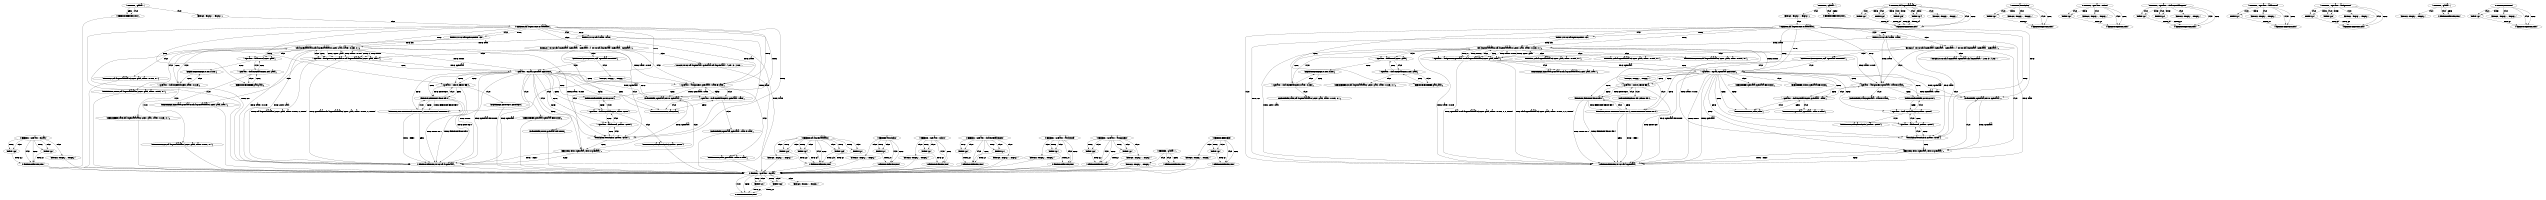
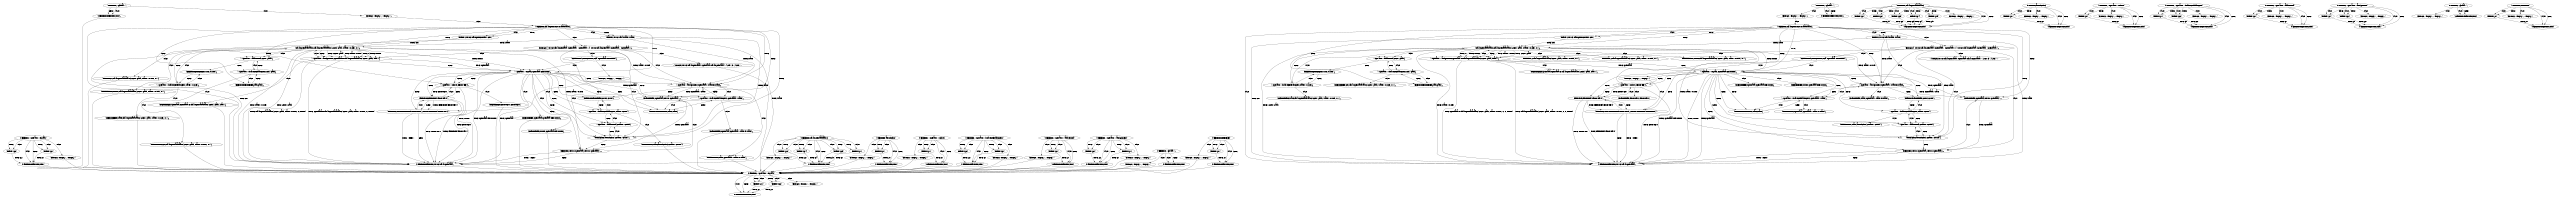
none -> (1933, 16)
